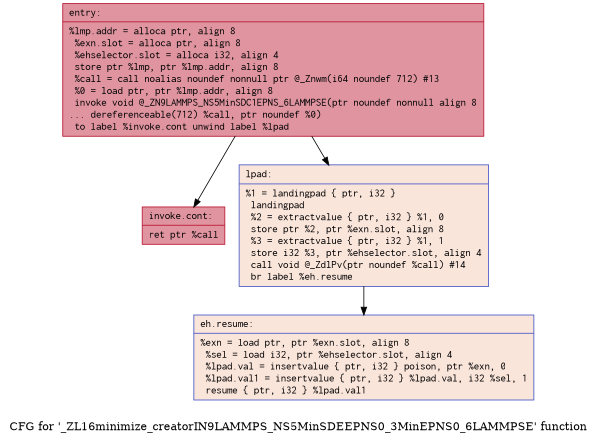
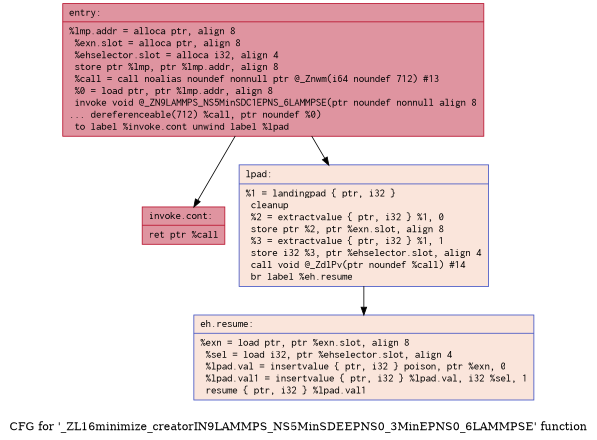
(275, 205) -> (267, 205)
